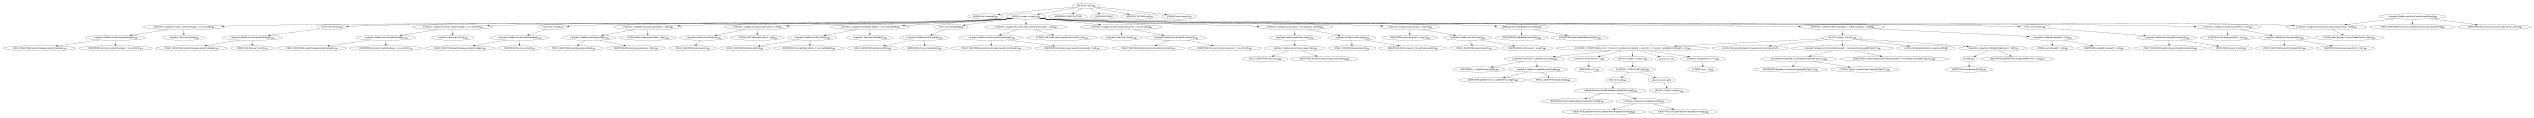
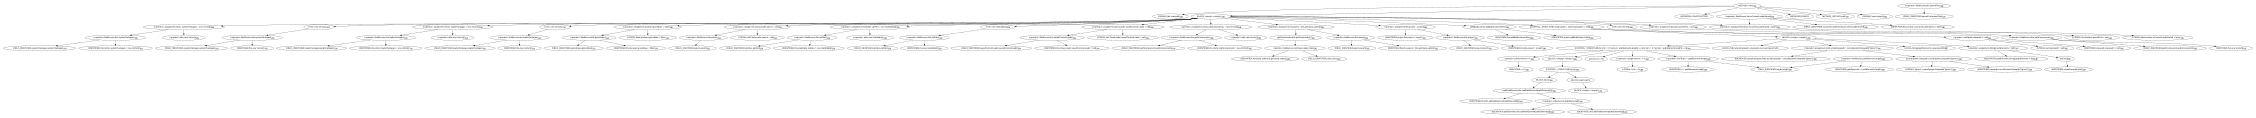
(2255, 32) -> none
(2345, 48) -> none
(1536, 63) -> (1731, 64)
